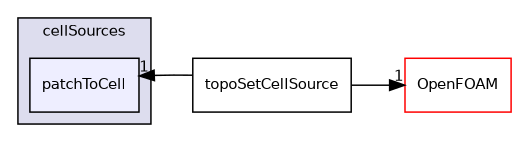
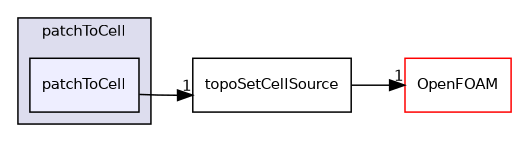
(84, 32) -> (84, 32)
(174, 75) -> (160, 95)
